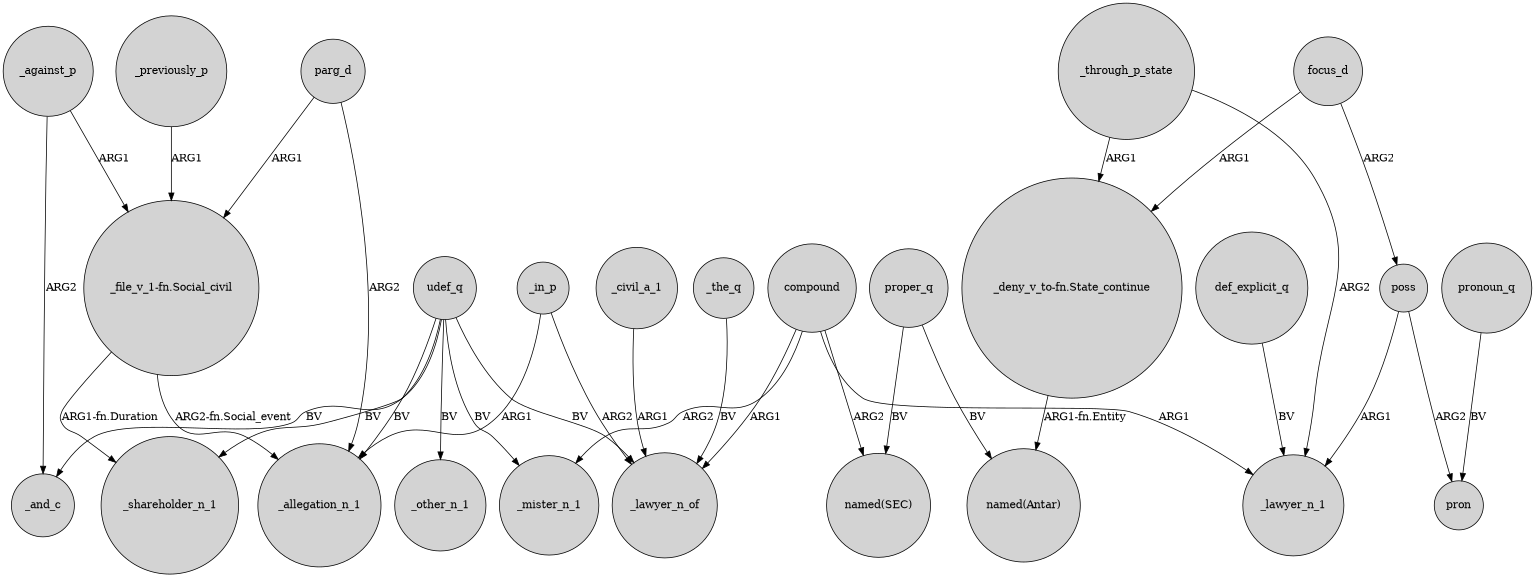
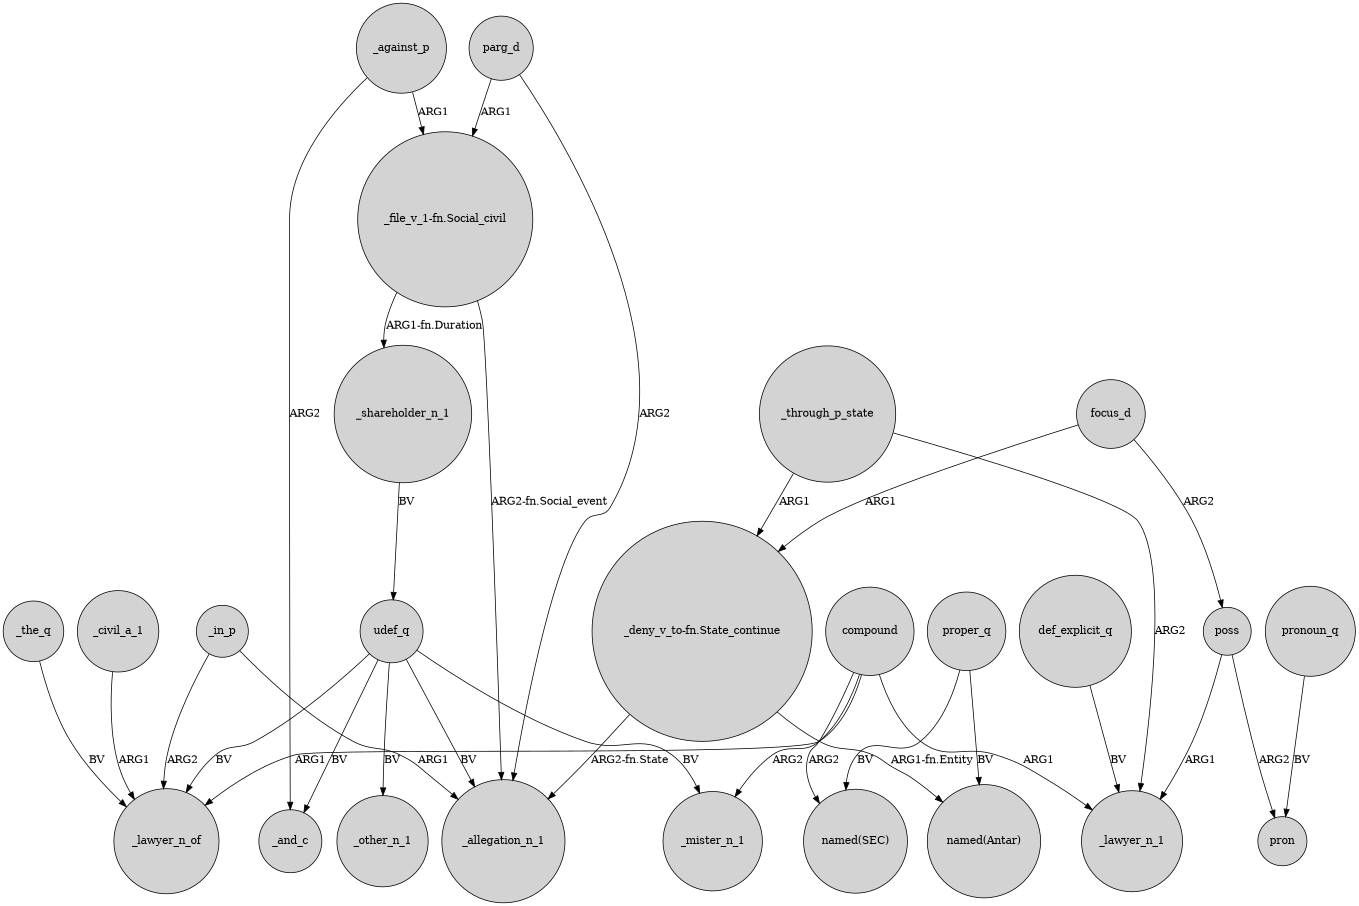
(171, 71) -> none
(349, 416) -> (396, 538)
none -> (590, 757)
